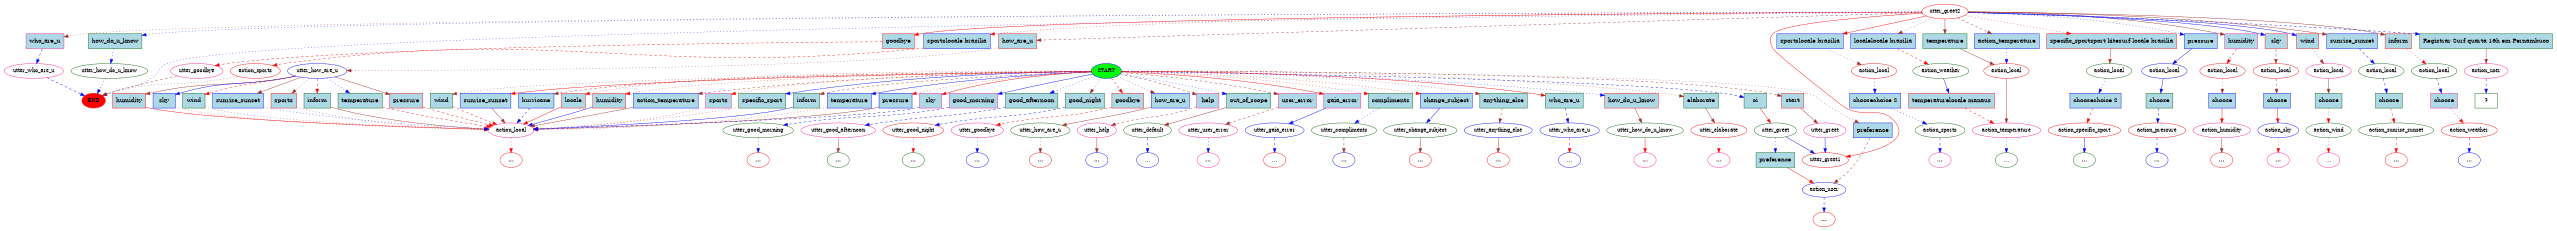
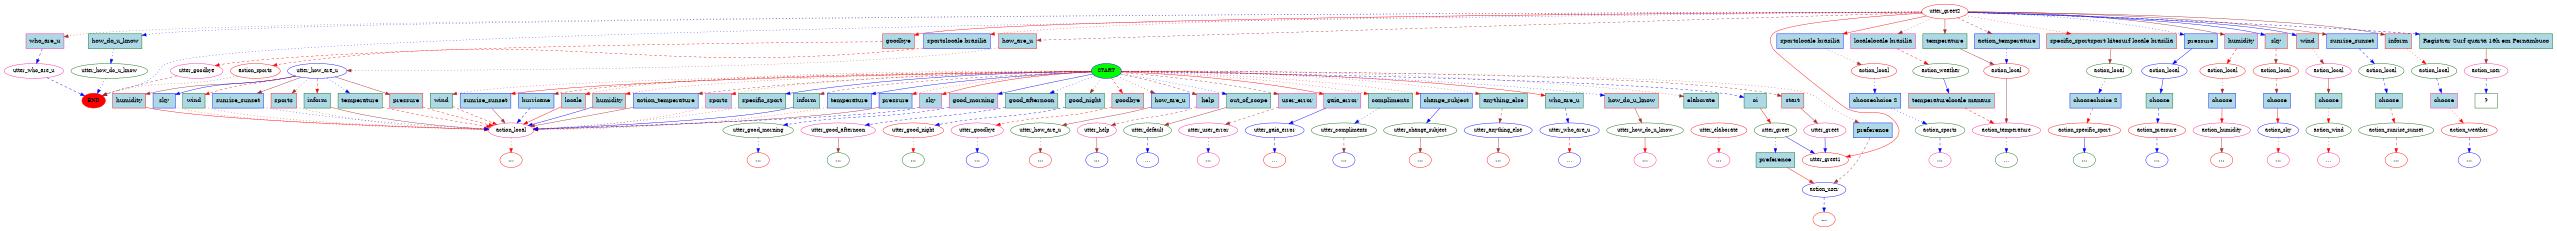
(1883, 41) -> (1883, 41)
(1709, 114) -> none
